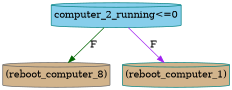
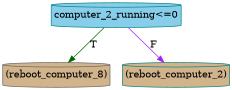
(94, 45) -> (94, 45)
(176, 75) -> (176, 75)
